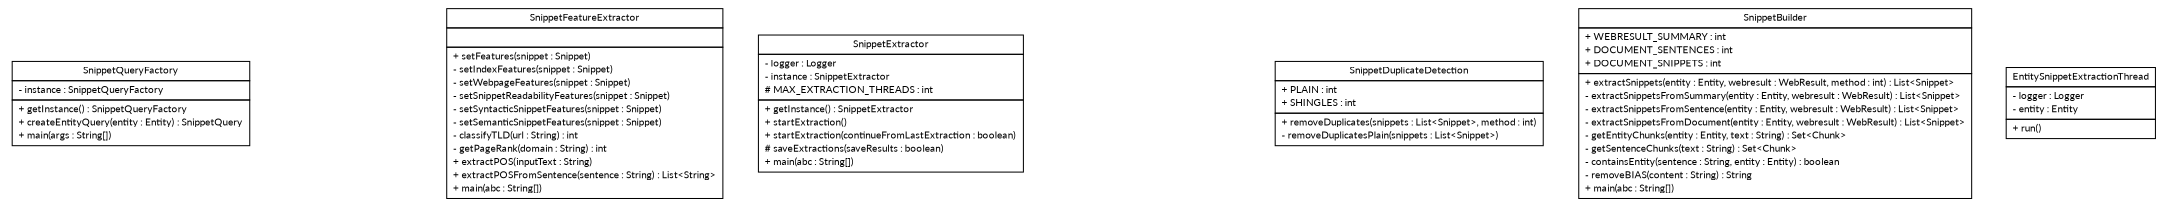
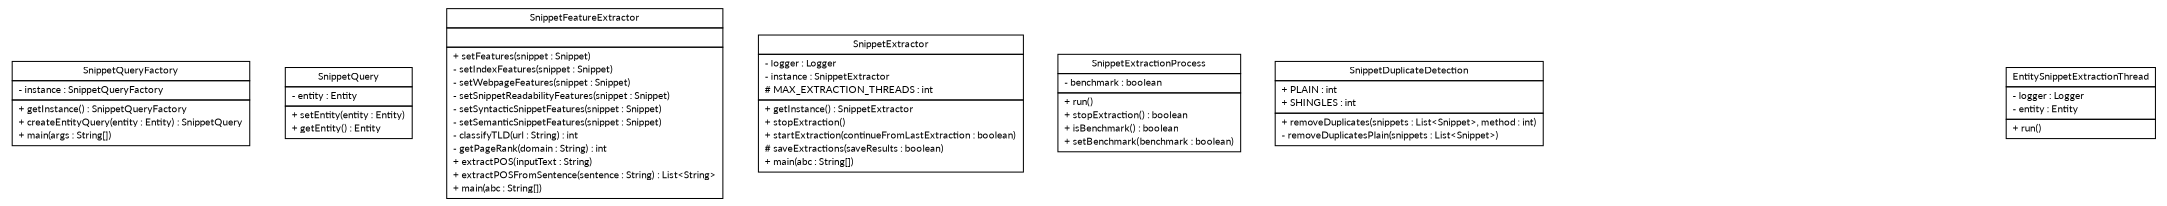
none -> (348, 103)
none -> (1149, 103)
(1775, 103) -> none
(806, 122) -> (806, 122)
